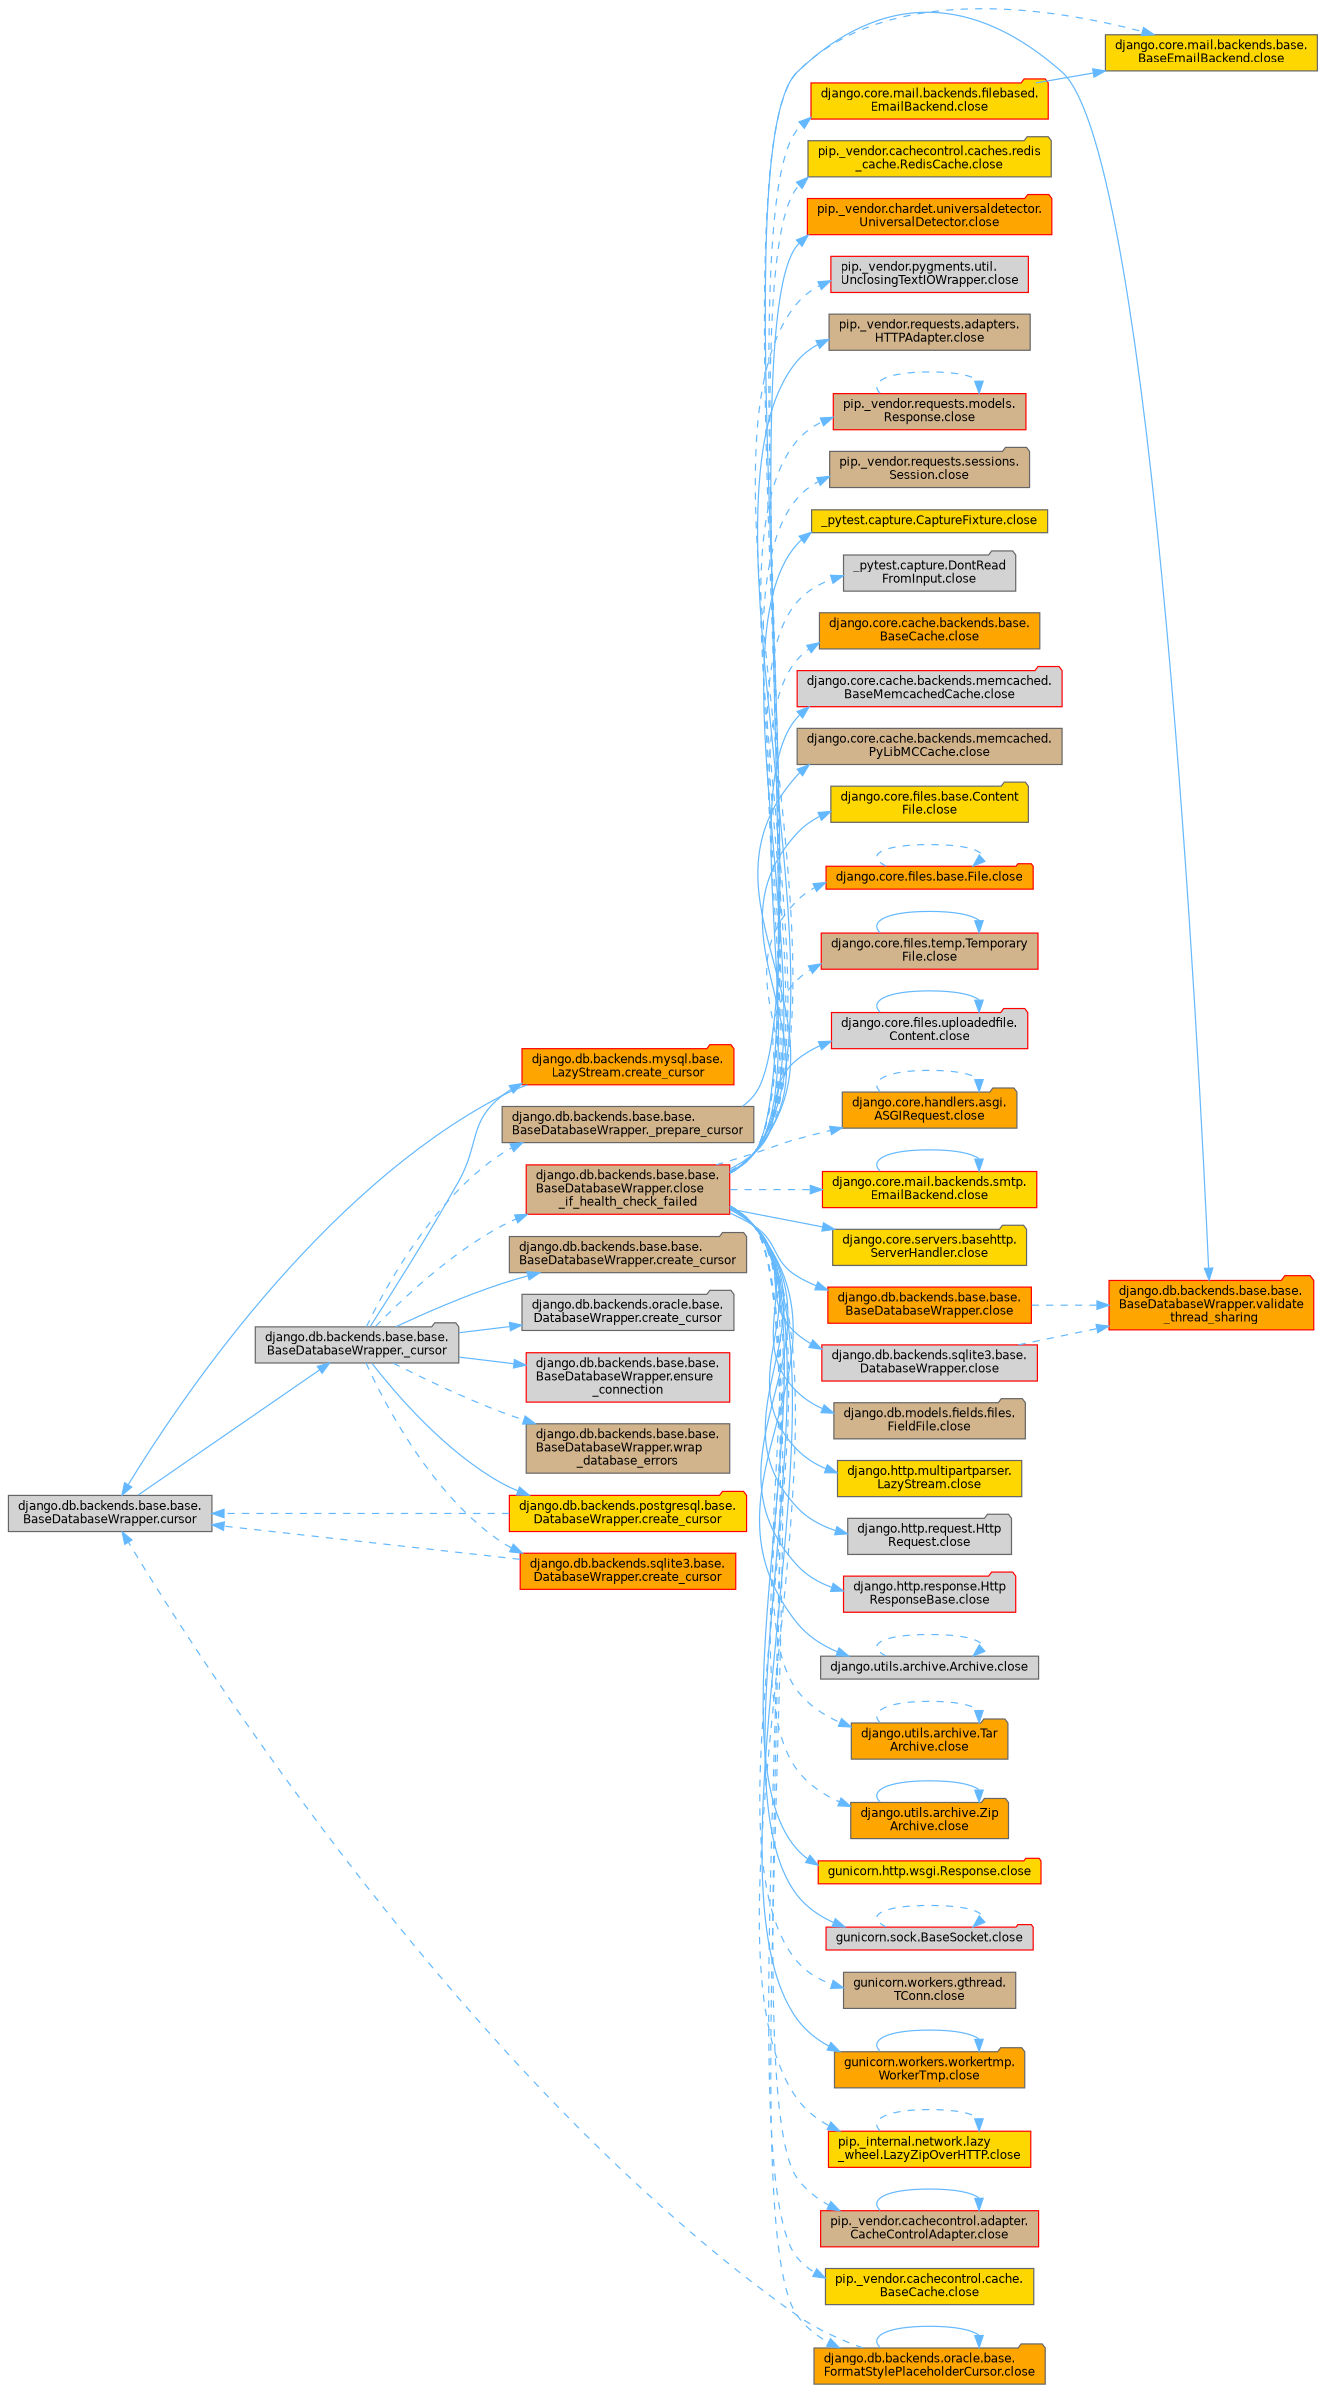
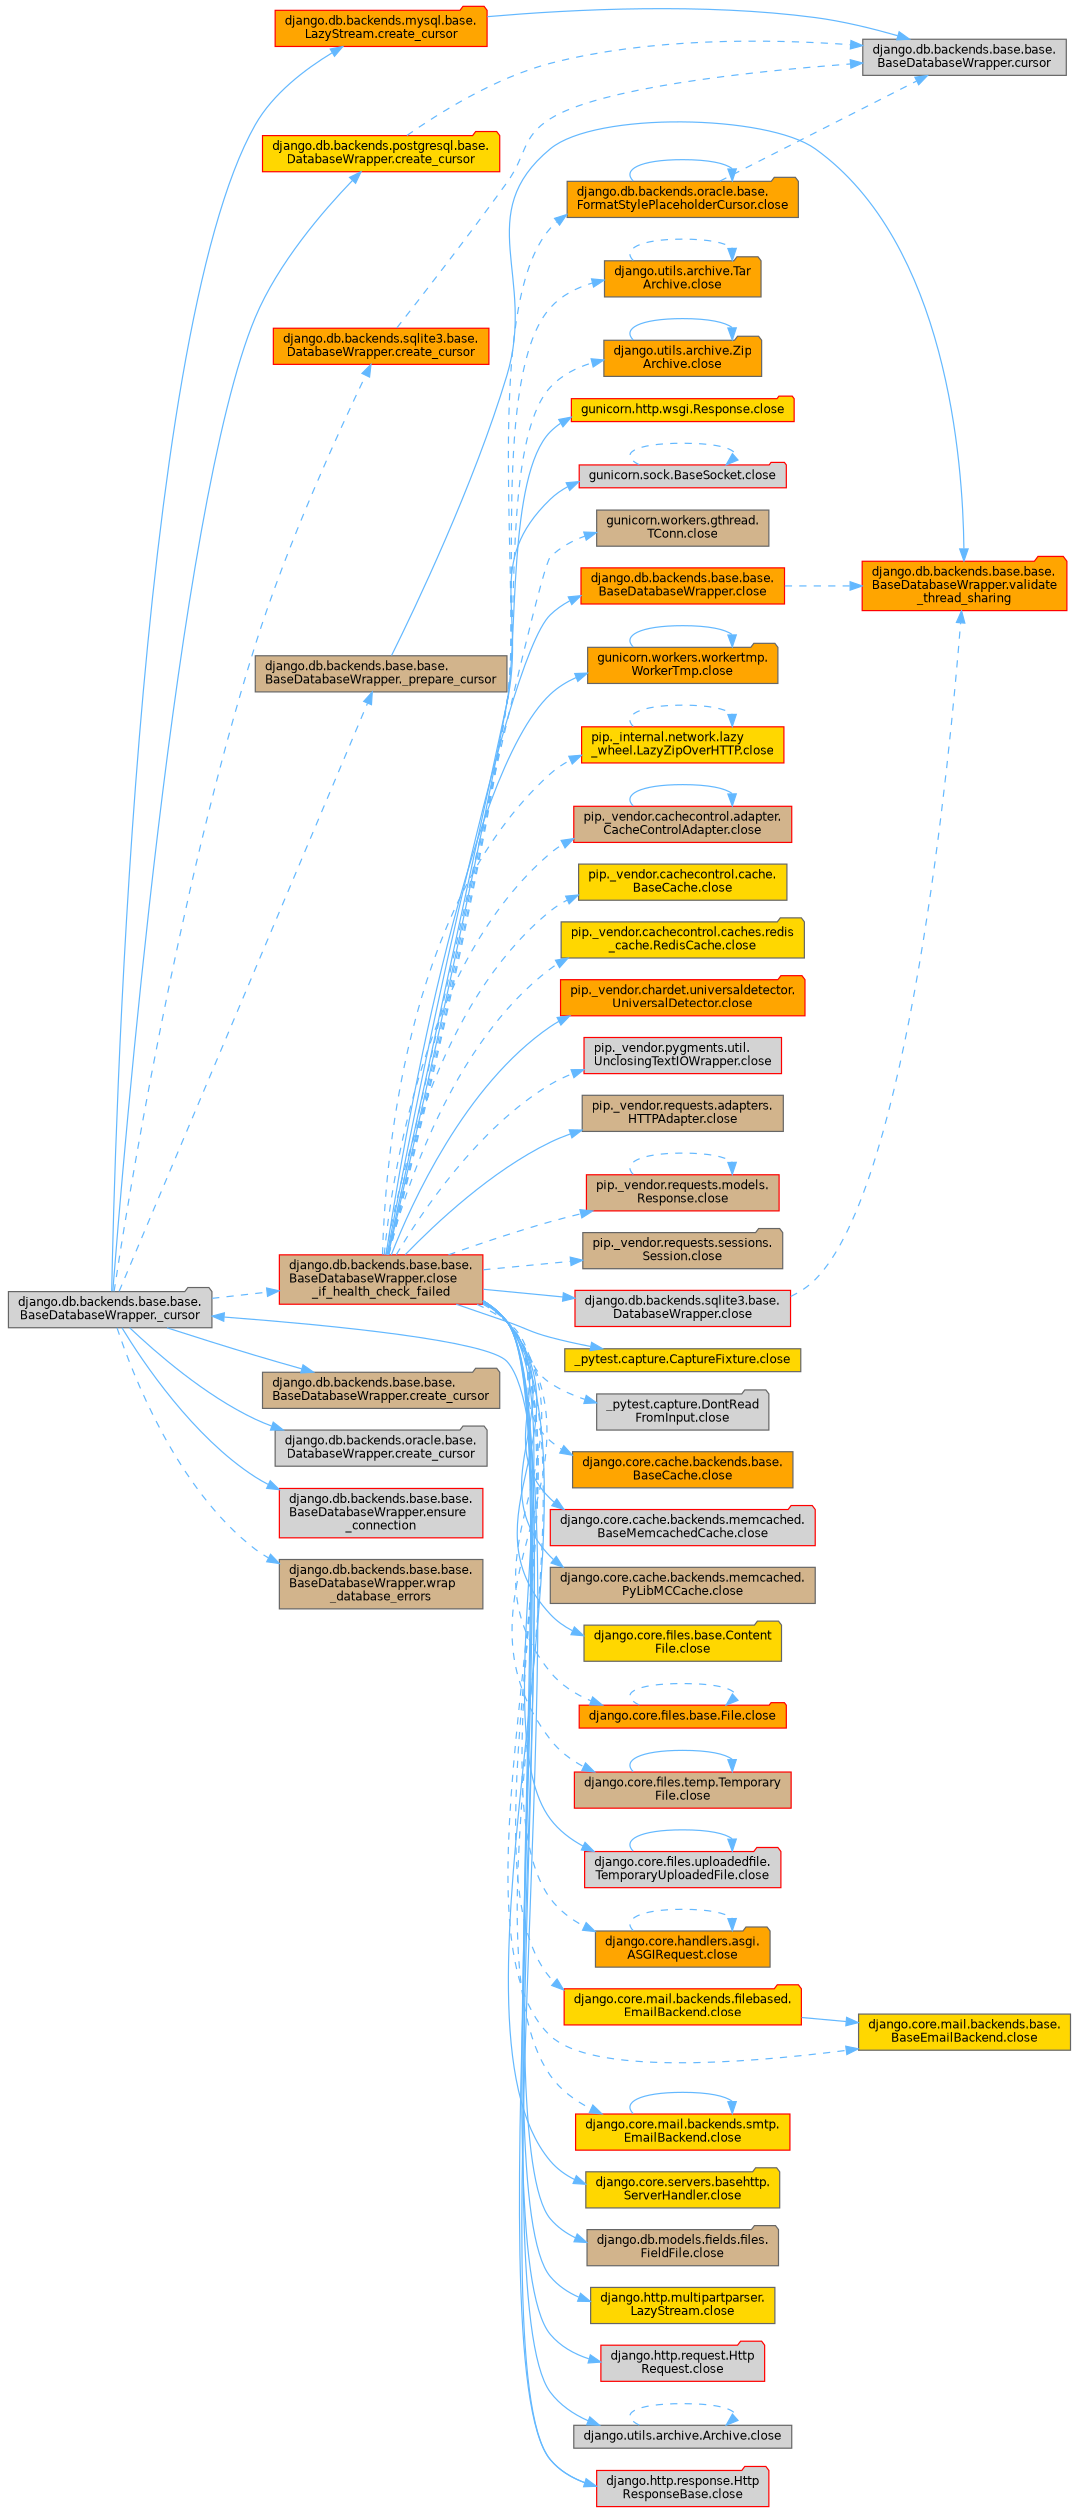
(930, 1031) -> (683, 1870)
(229, 1433) -> (534, 1794)
(930, 1536) -> (683, 2363)
